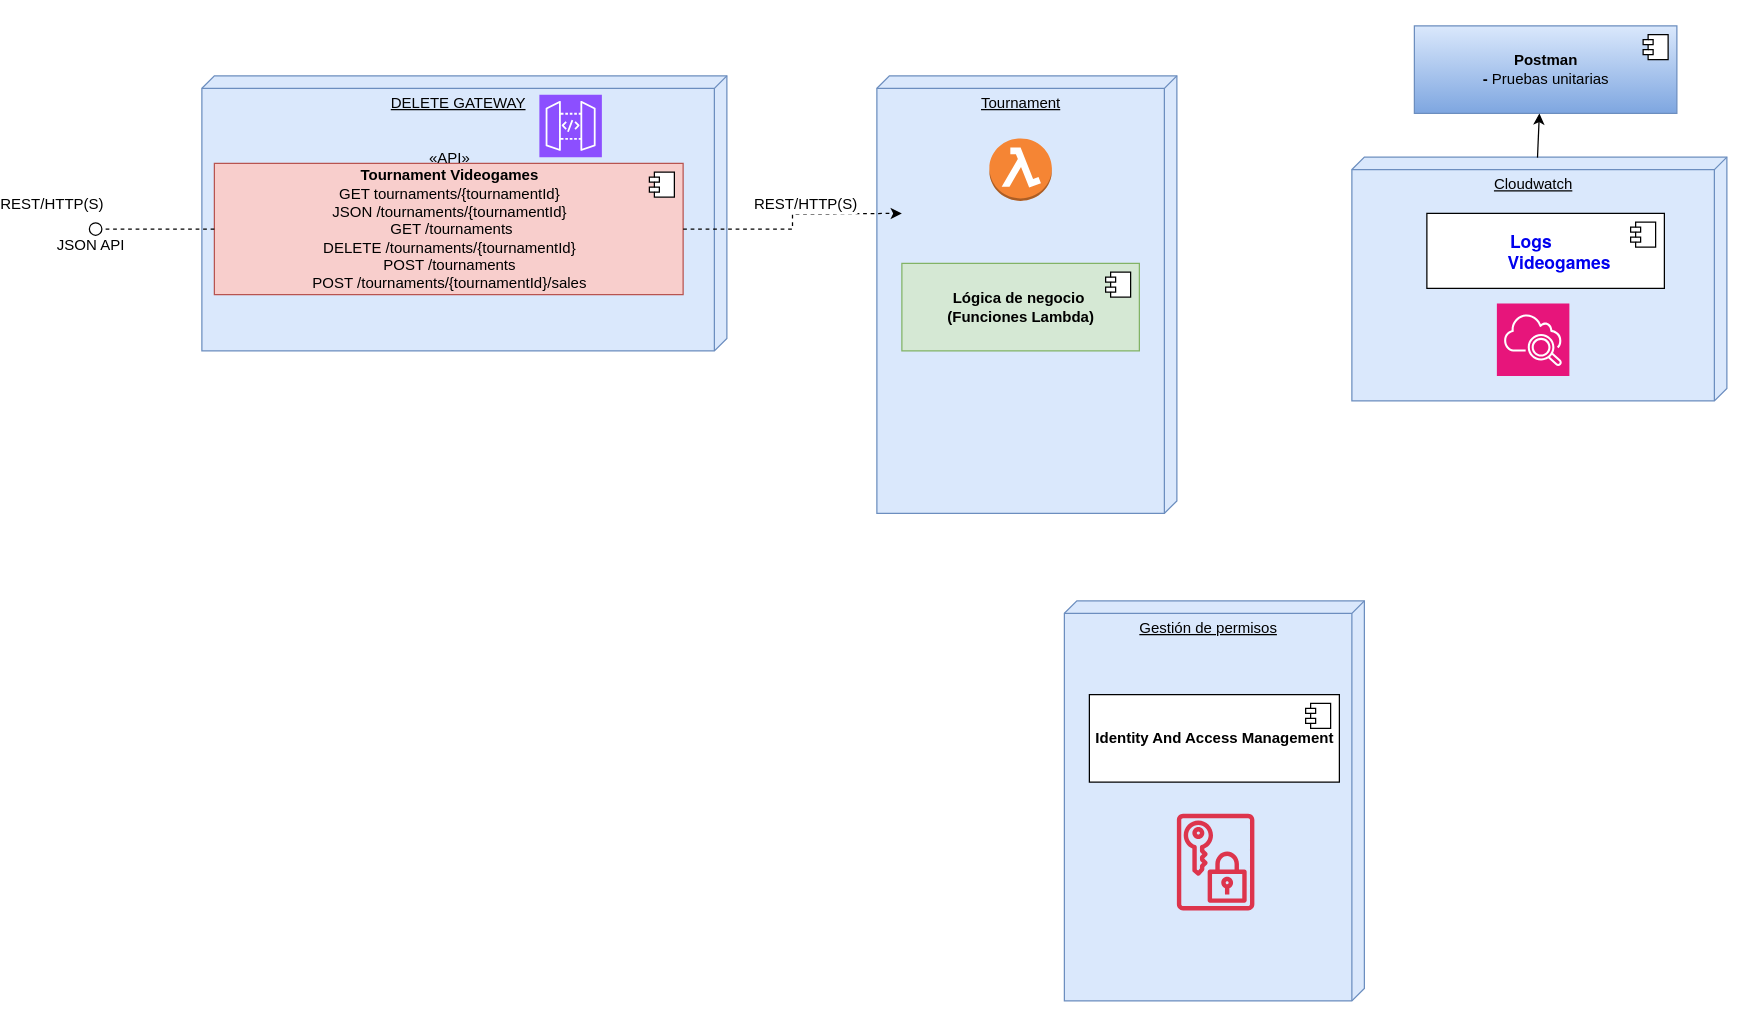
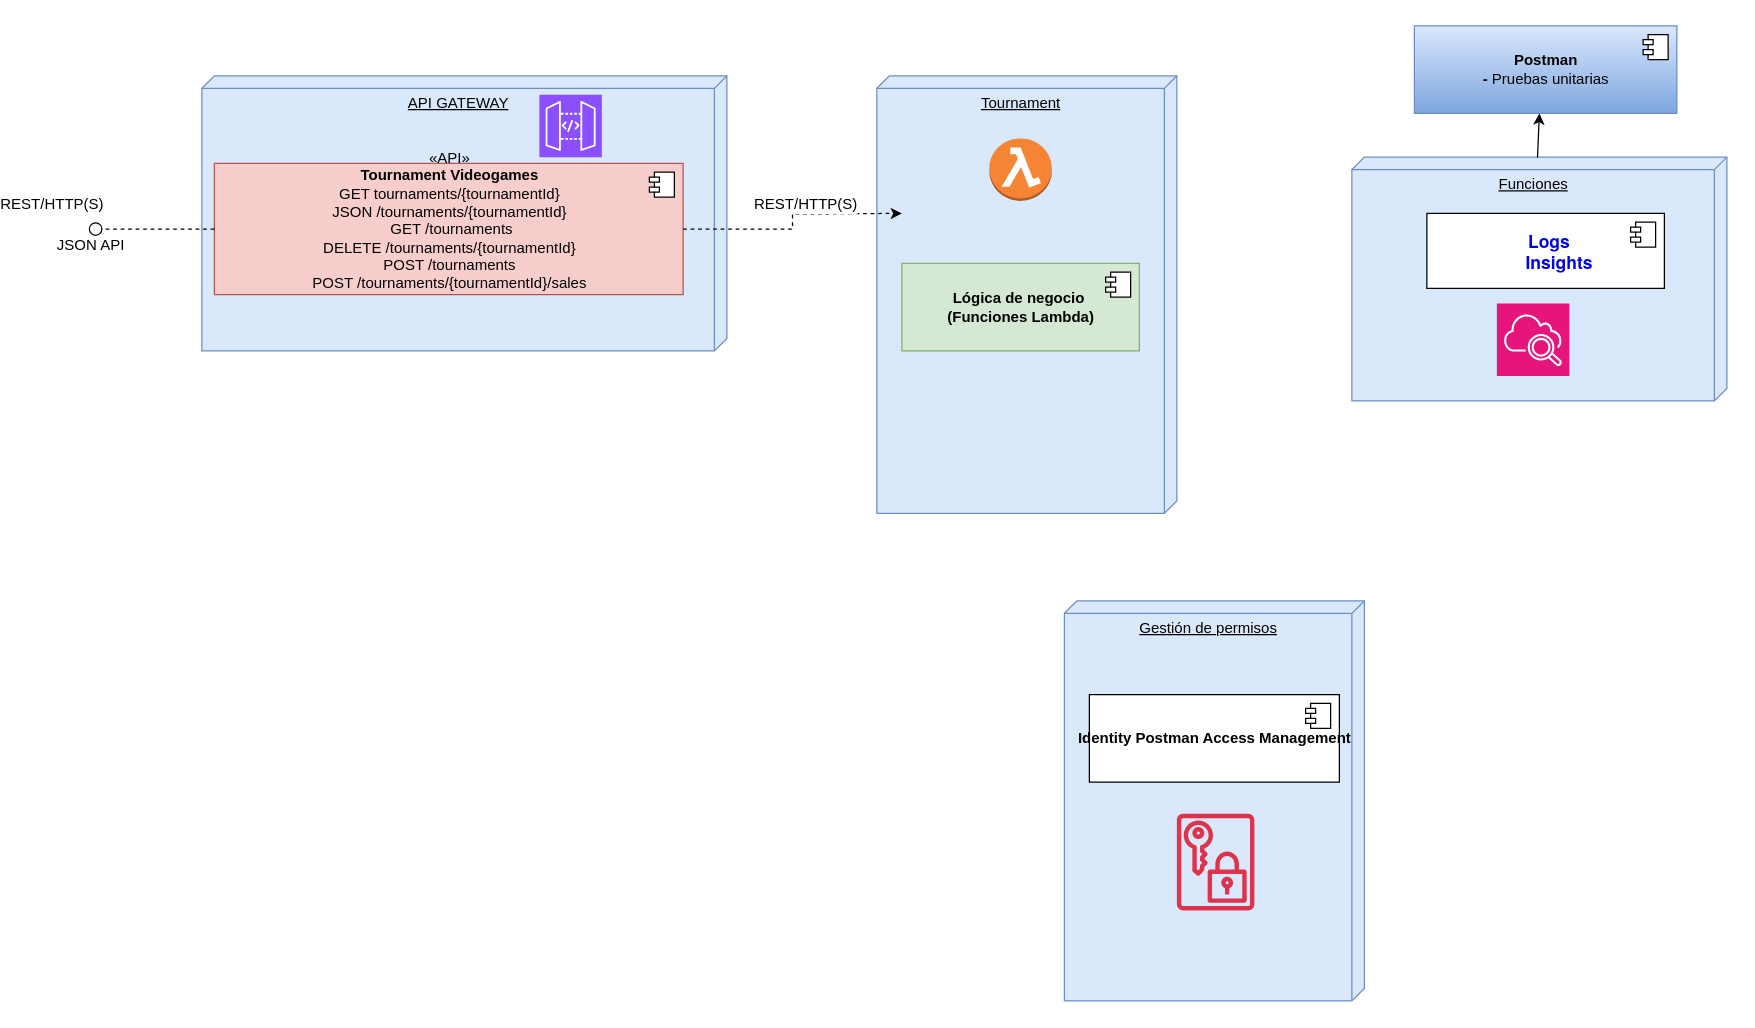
(459, 103) -> (459, 103)
(1534, 185) -> (1534, 185)
(1546, 251) -> (1546, 251)
(1215, 738) -> (1215, 738)
